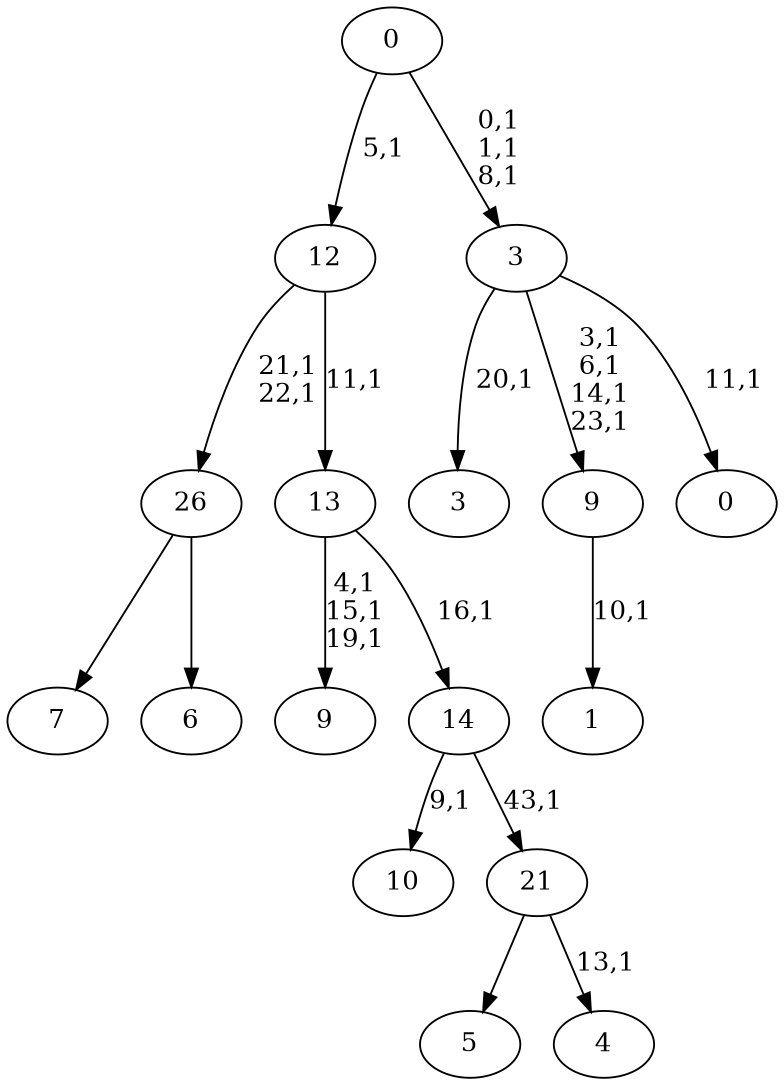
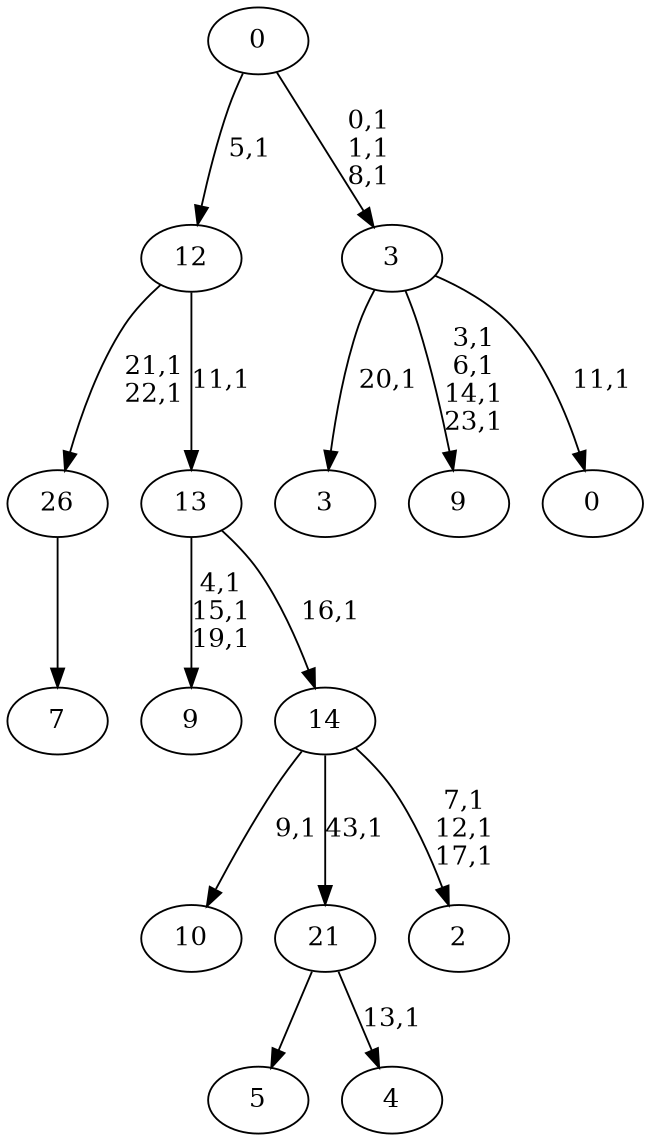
(191, 721) -> none
(593, 721) -> none
none -> (459, 938)
